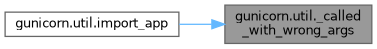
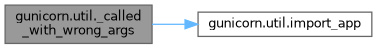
(195, 24) -> (168, 24)
